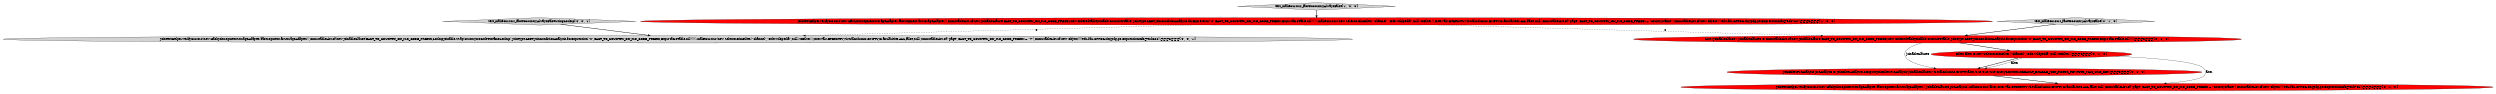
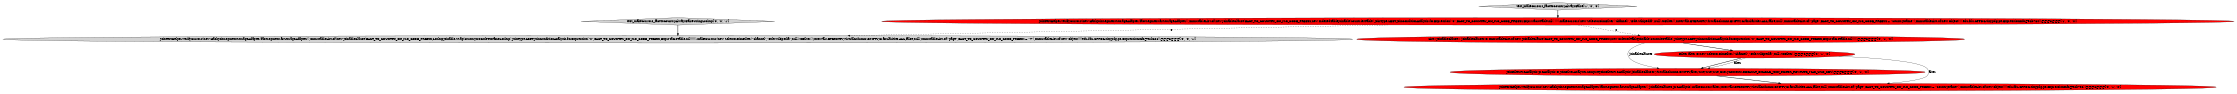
(2076, 21) -> none
